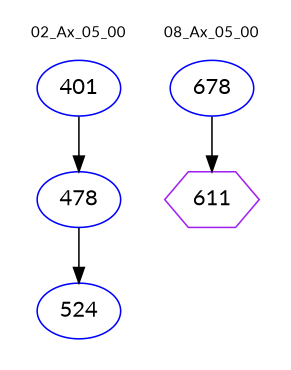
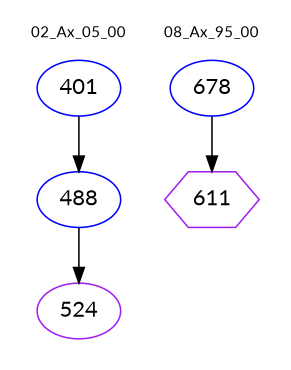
(212, 33) -> (212, 33)
(79, 200) -> (79, 200)
(79, 311) -> (79, 311)
